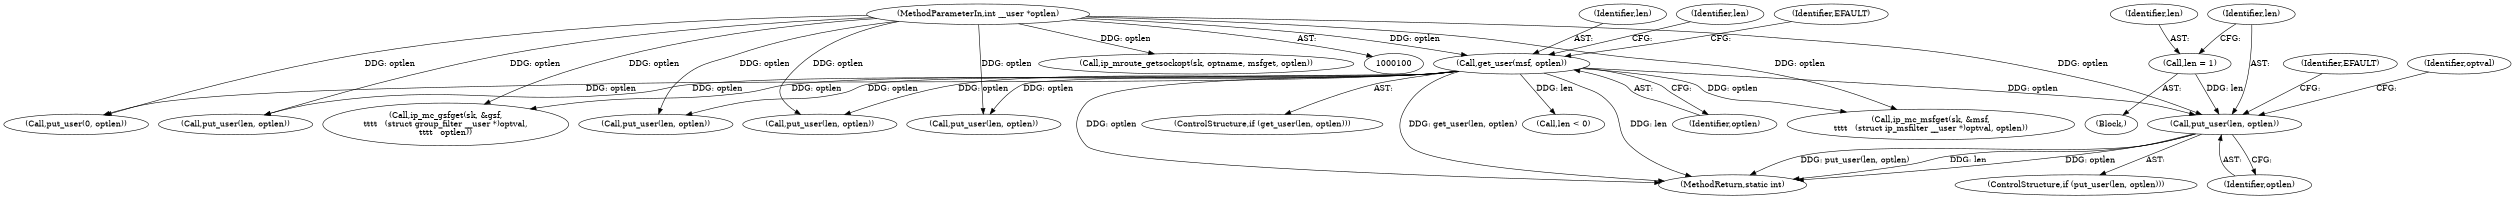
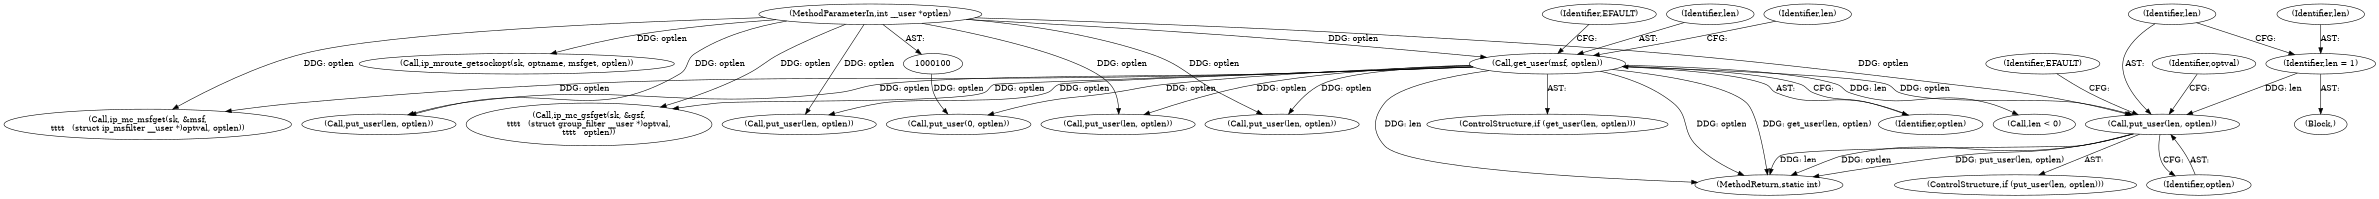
(486, 38) -> (934, 93)
(2190, 64) -> (2321, 64)
